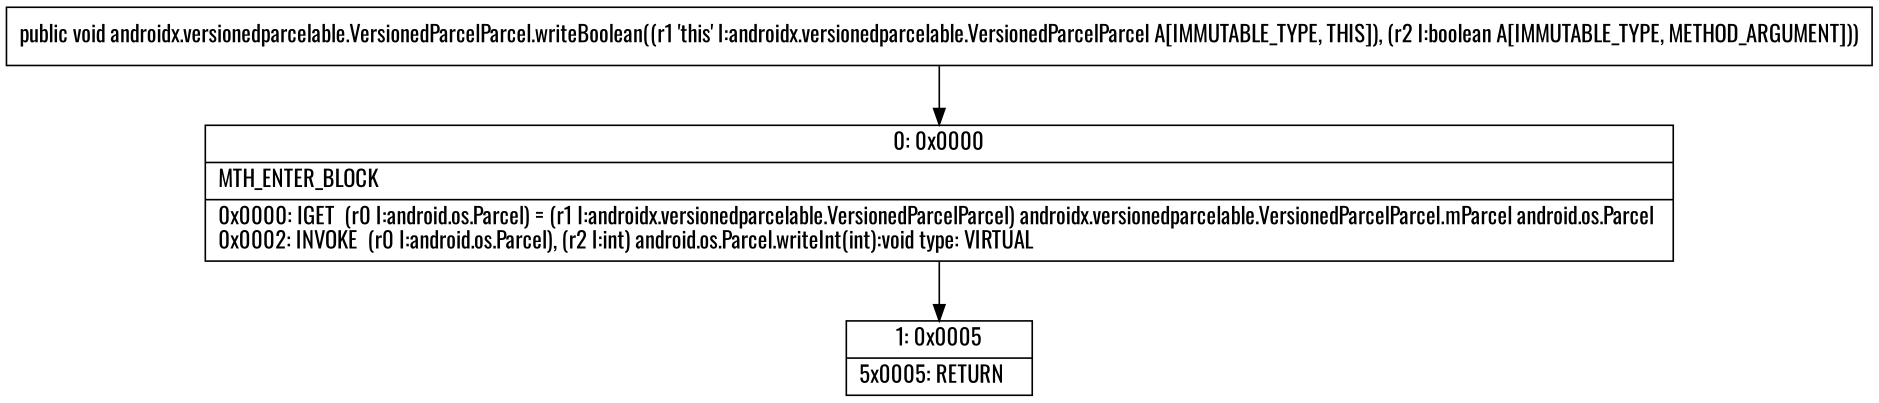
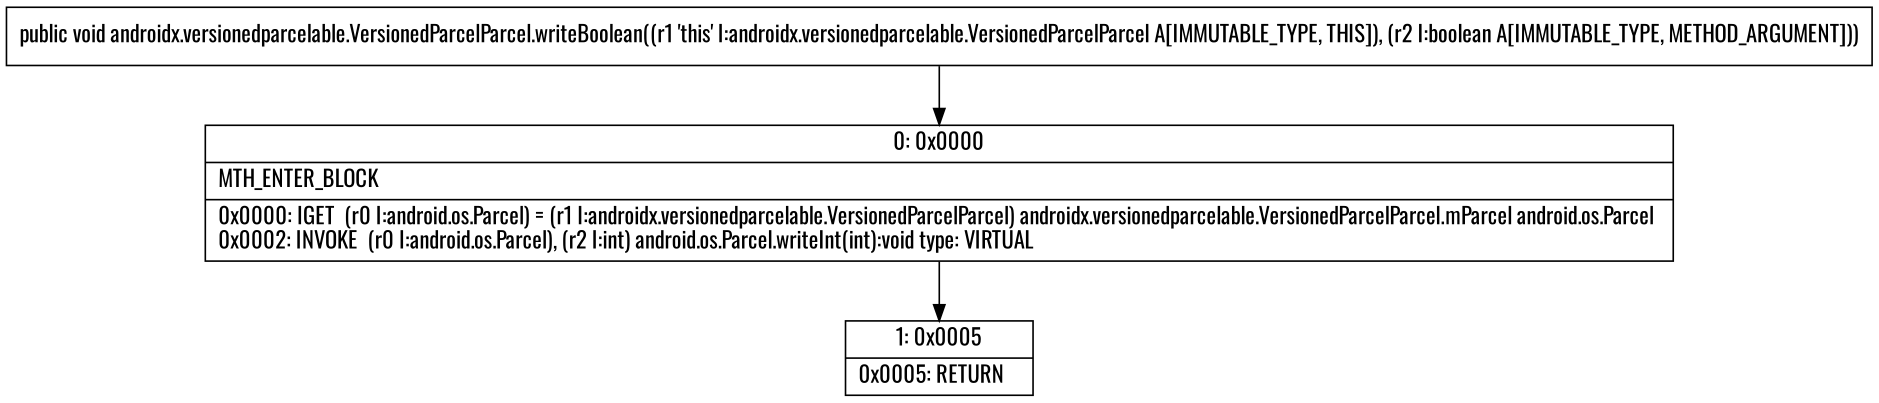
(939, 376) -> (939, 376)
